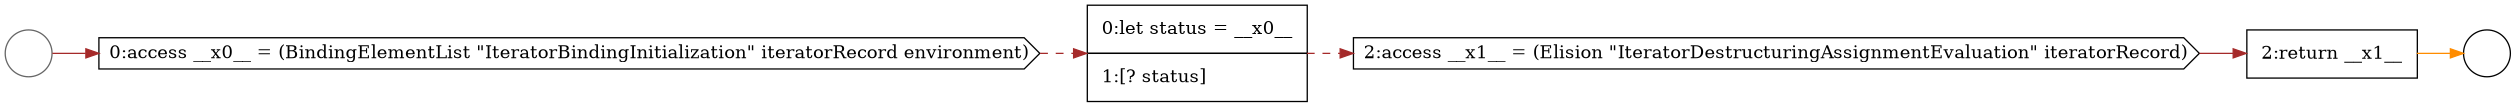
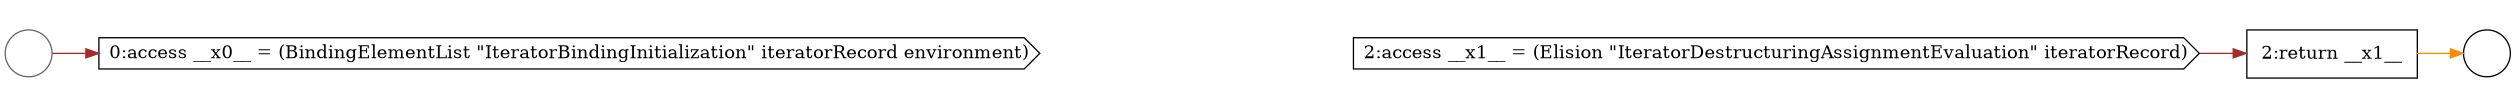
(1197, 53) -> none
